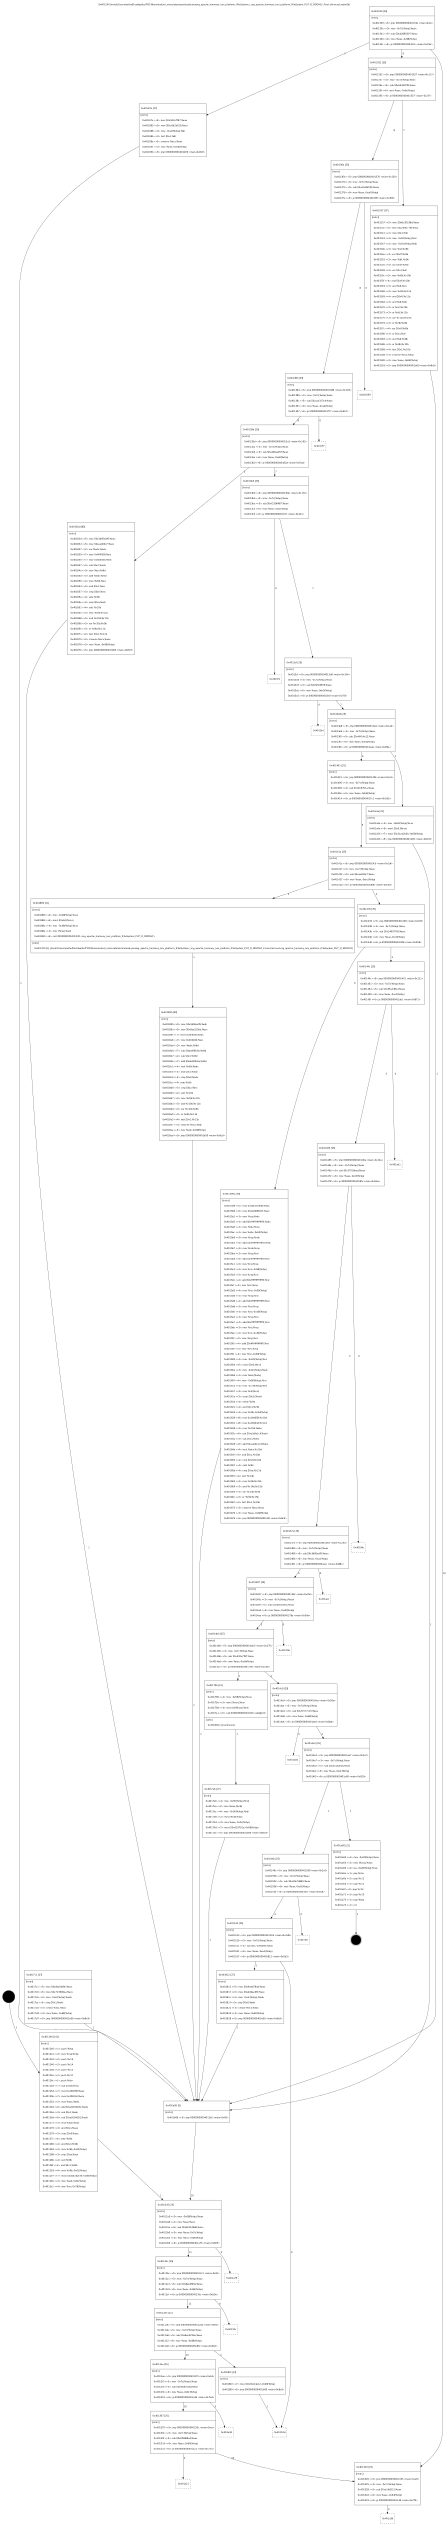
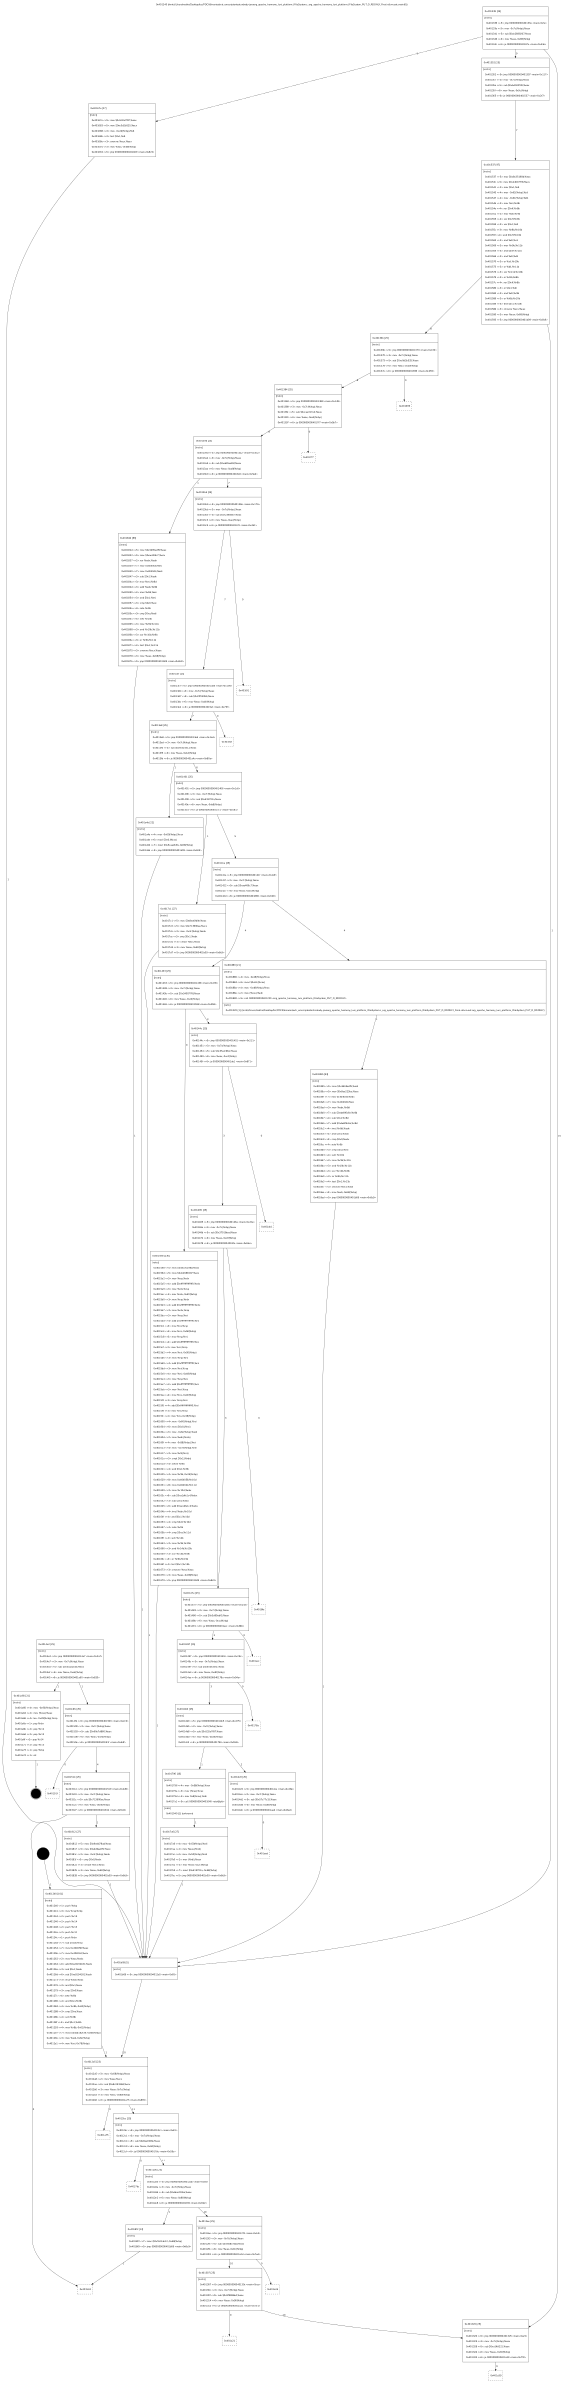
(384, 130) -> (454, 304)
none -> (203, 859)
(320, 1732) -> none
